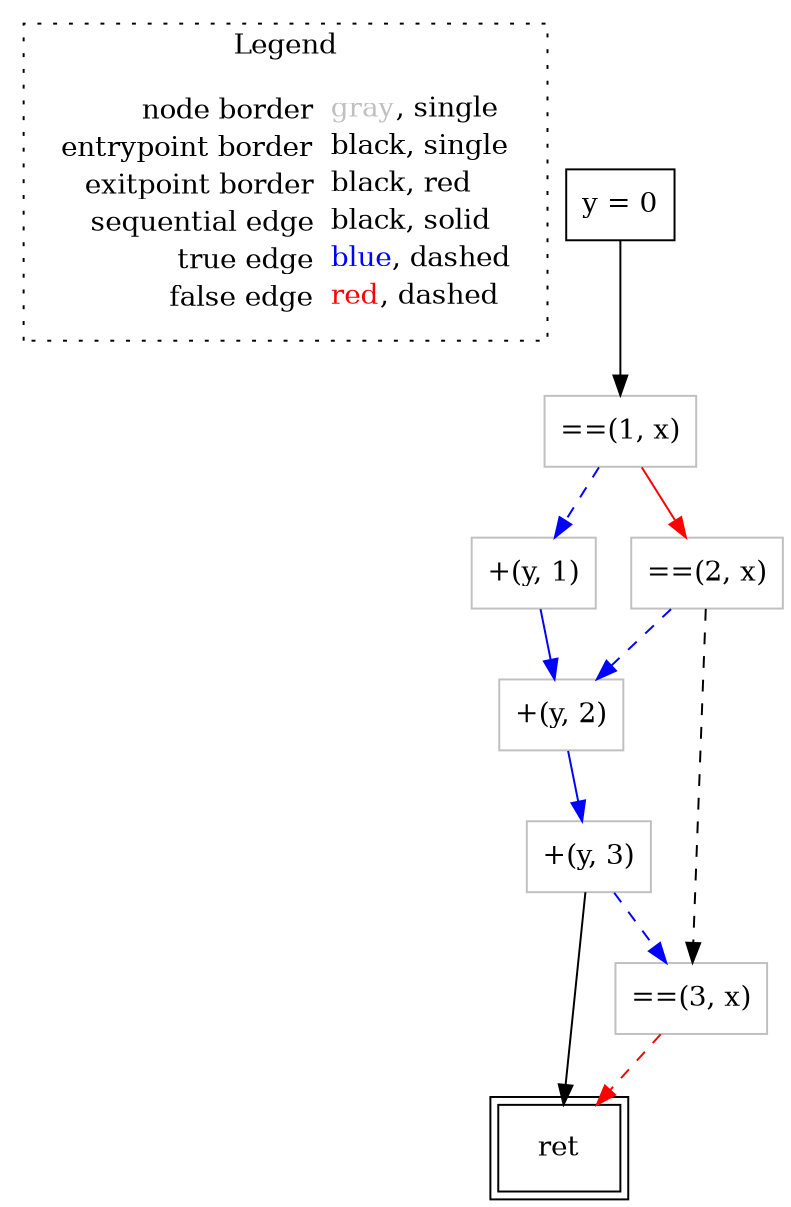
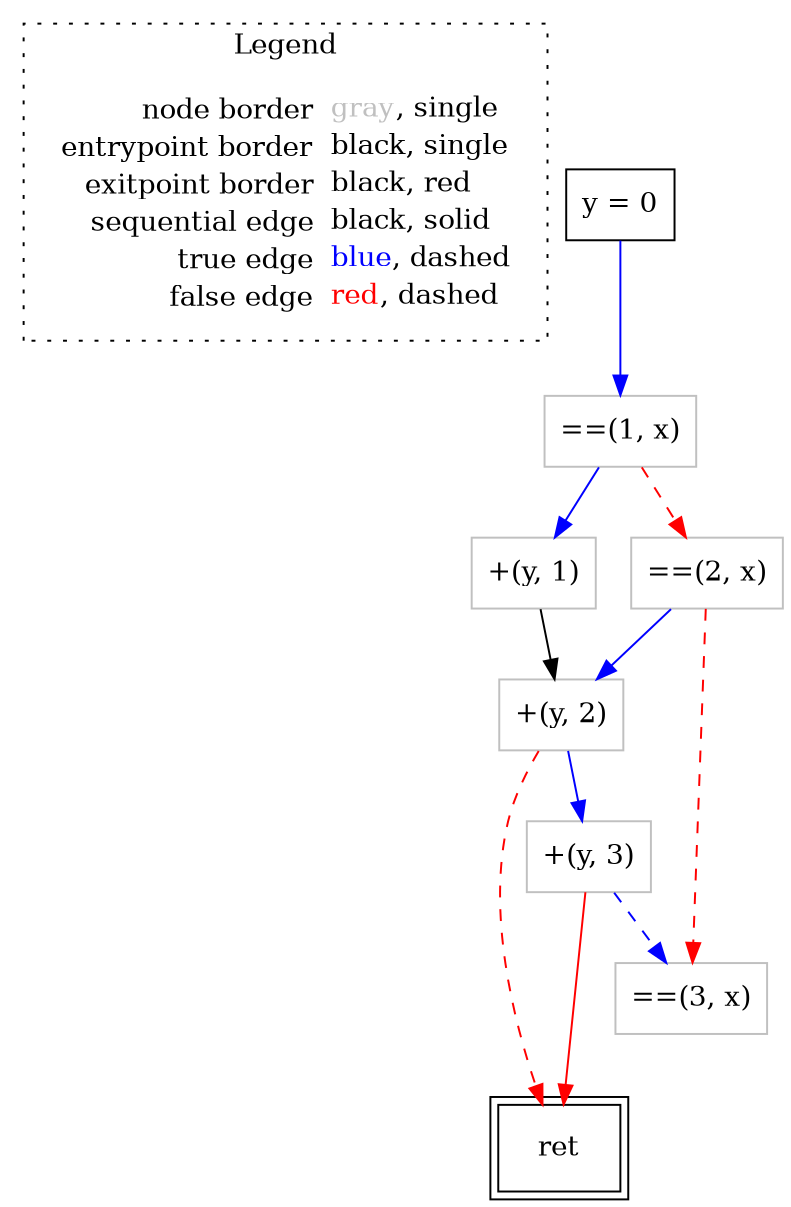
(620, 308) -> (620, 308)
(582, 494) -> (582, 494)
(659, 494) -> (659, 494)
(546, 634) -> (546, 634)
(641, 637) -> (641, 637)
(700, 776) -> (700, 776)
(576, 988) -> (576, 988)
(635, 1062) -> (501, 917)
